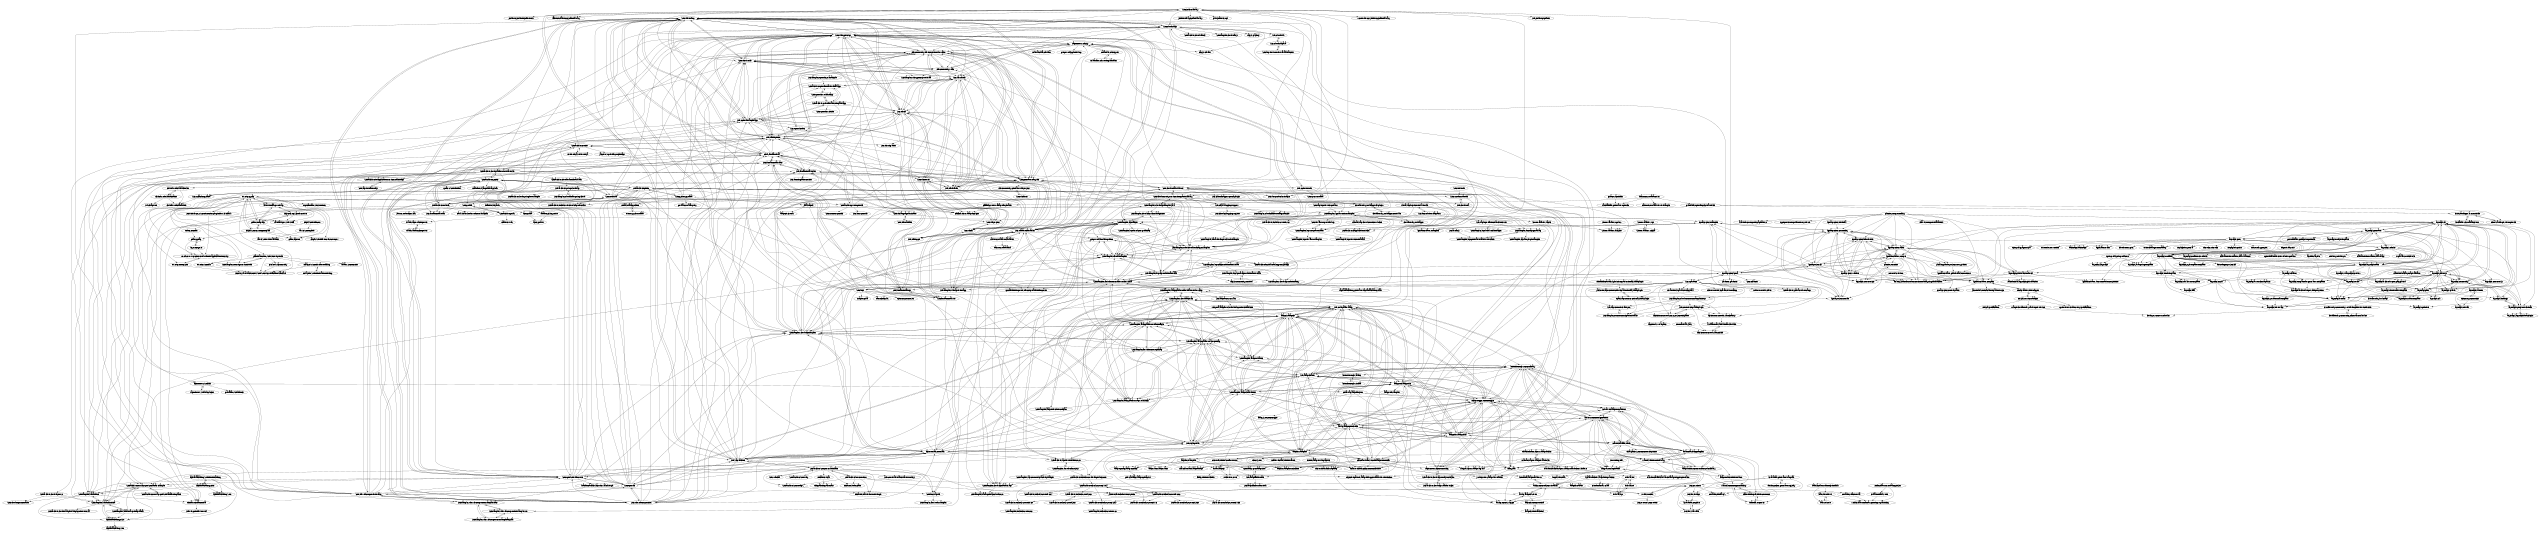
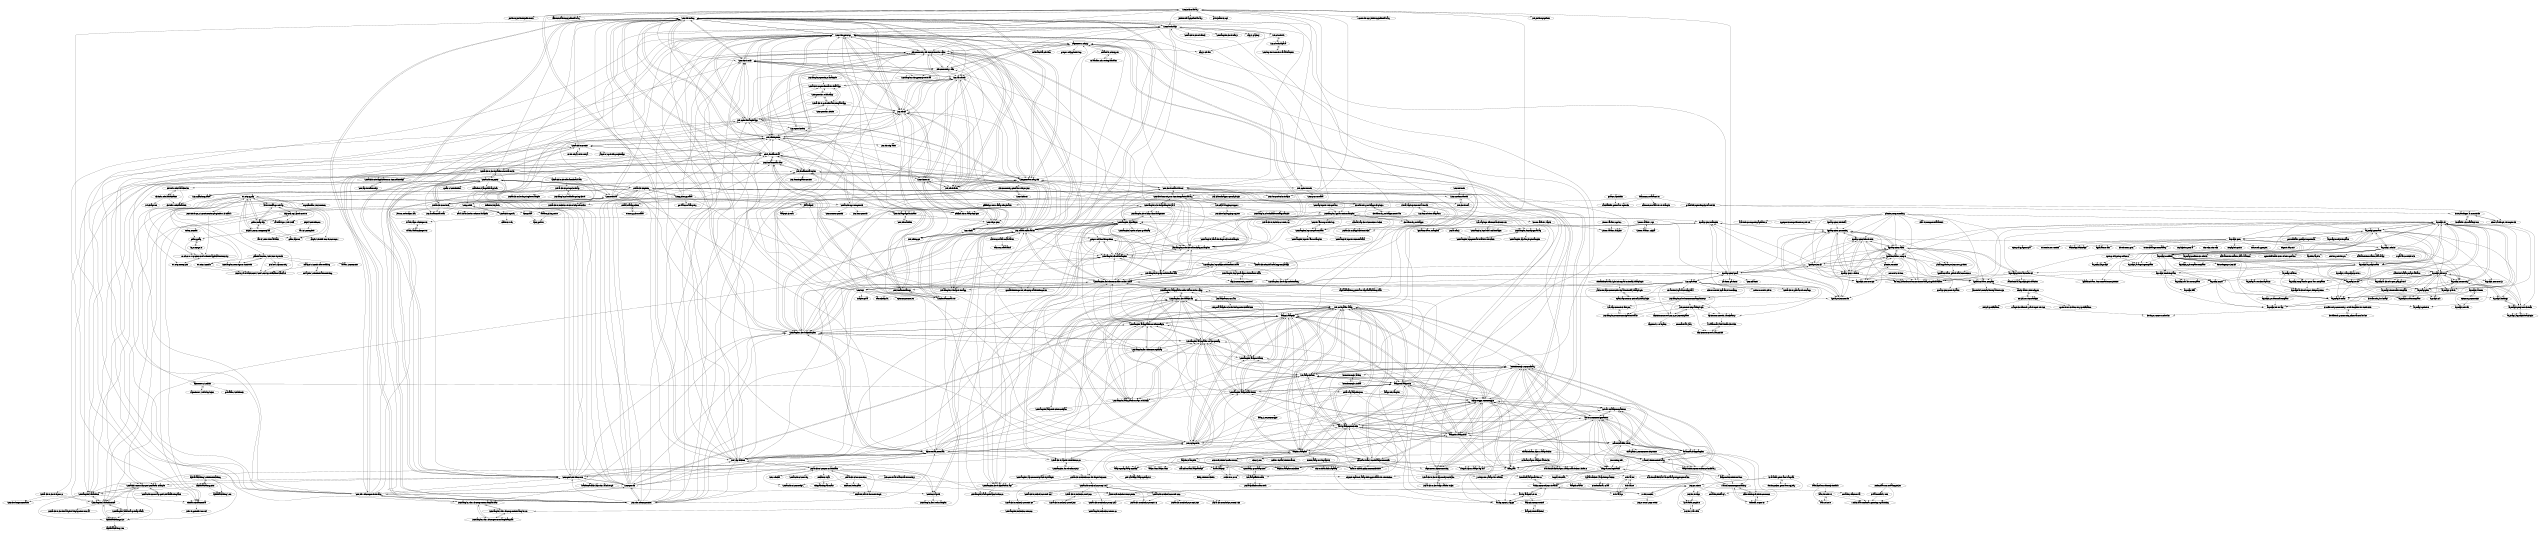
none -> (879, 215)
